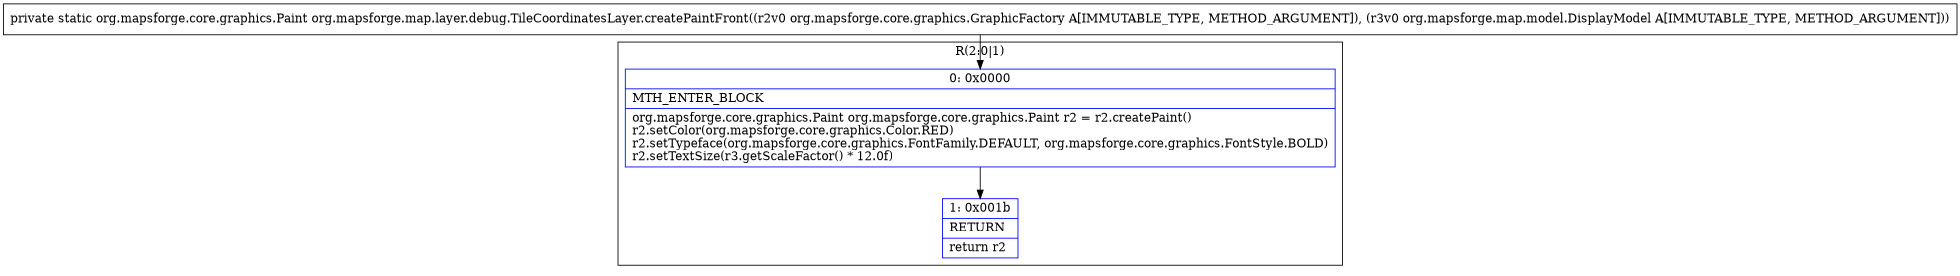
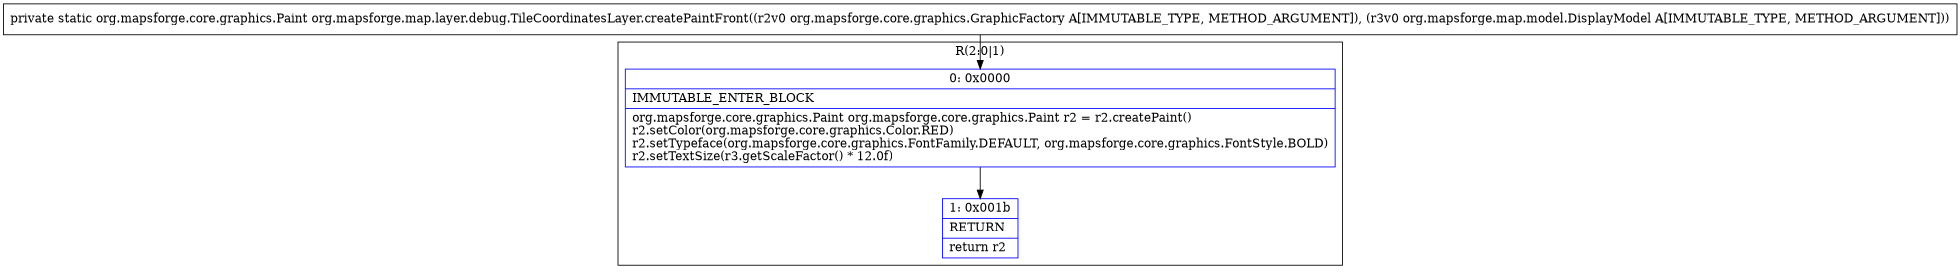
(698, 98) -> (723, 98)
